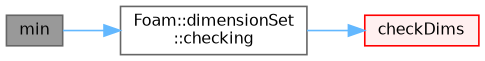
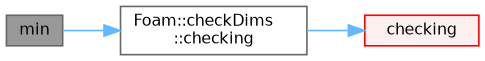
(214, 31) -> (214, 31)
(422, 31) -> (422, 31)
